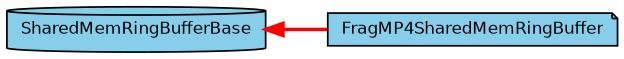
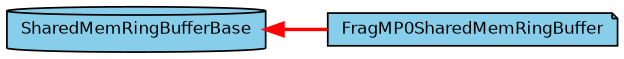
(473, 29) -> (473, 29)
